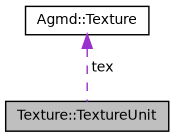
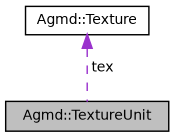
(87, 116) -> (87, 116)
